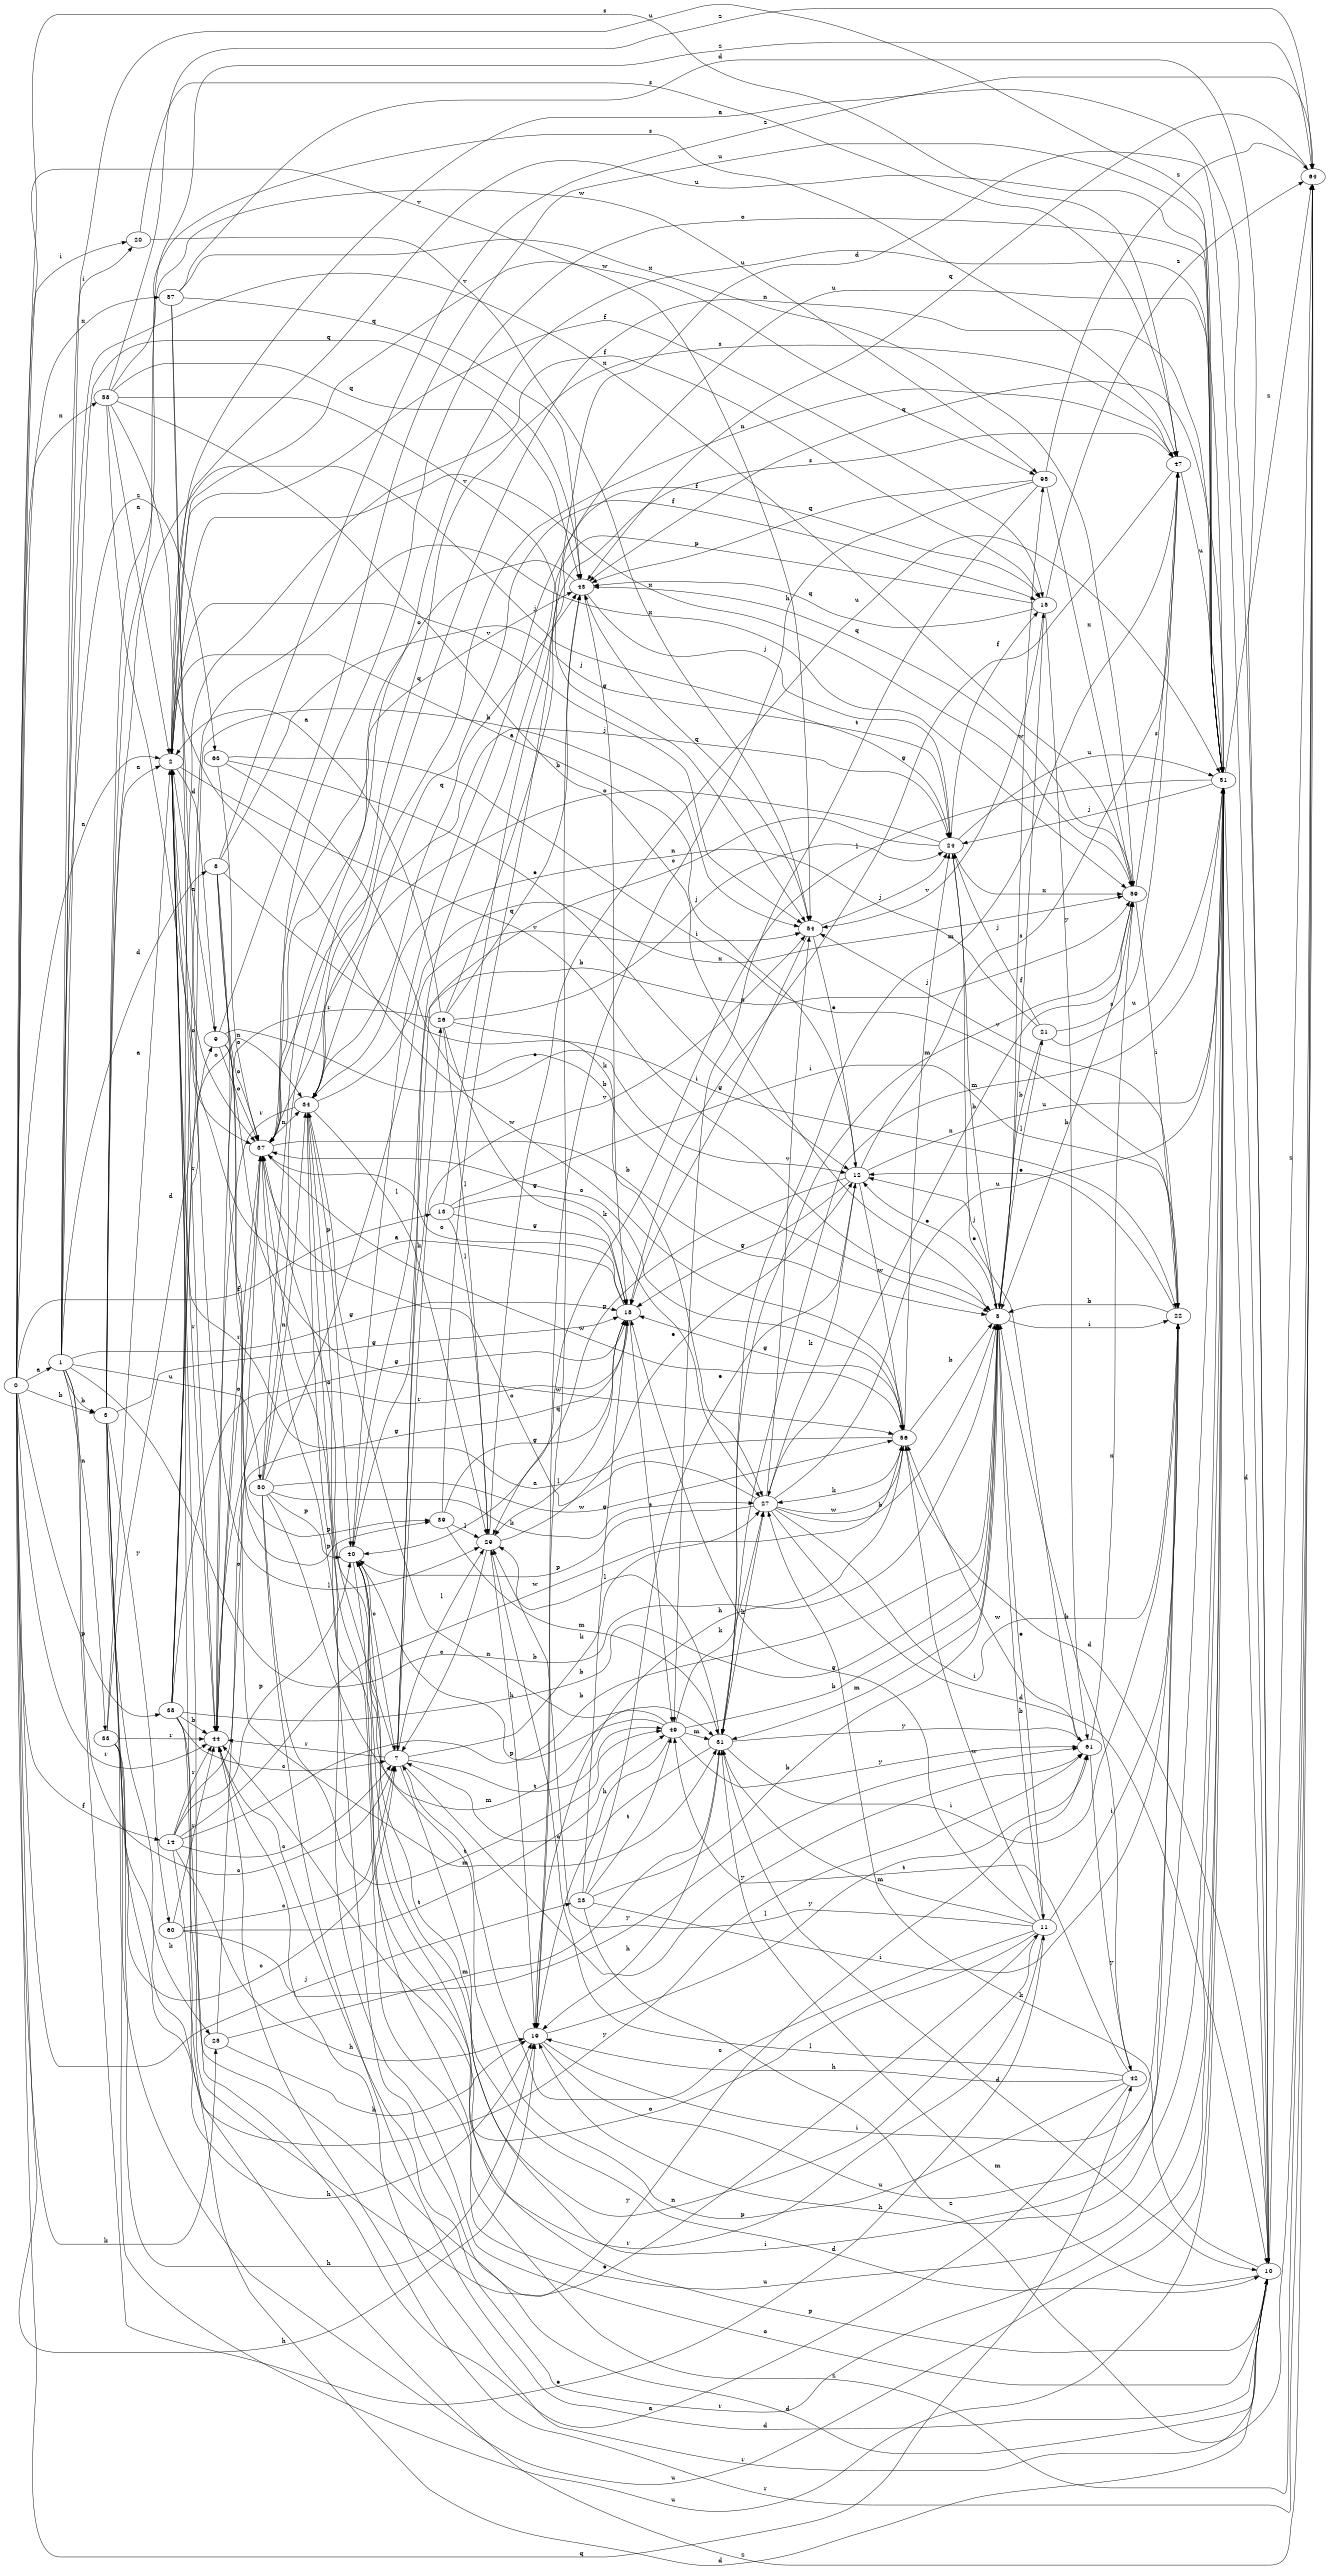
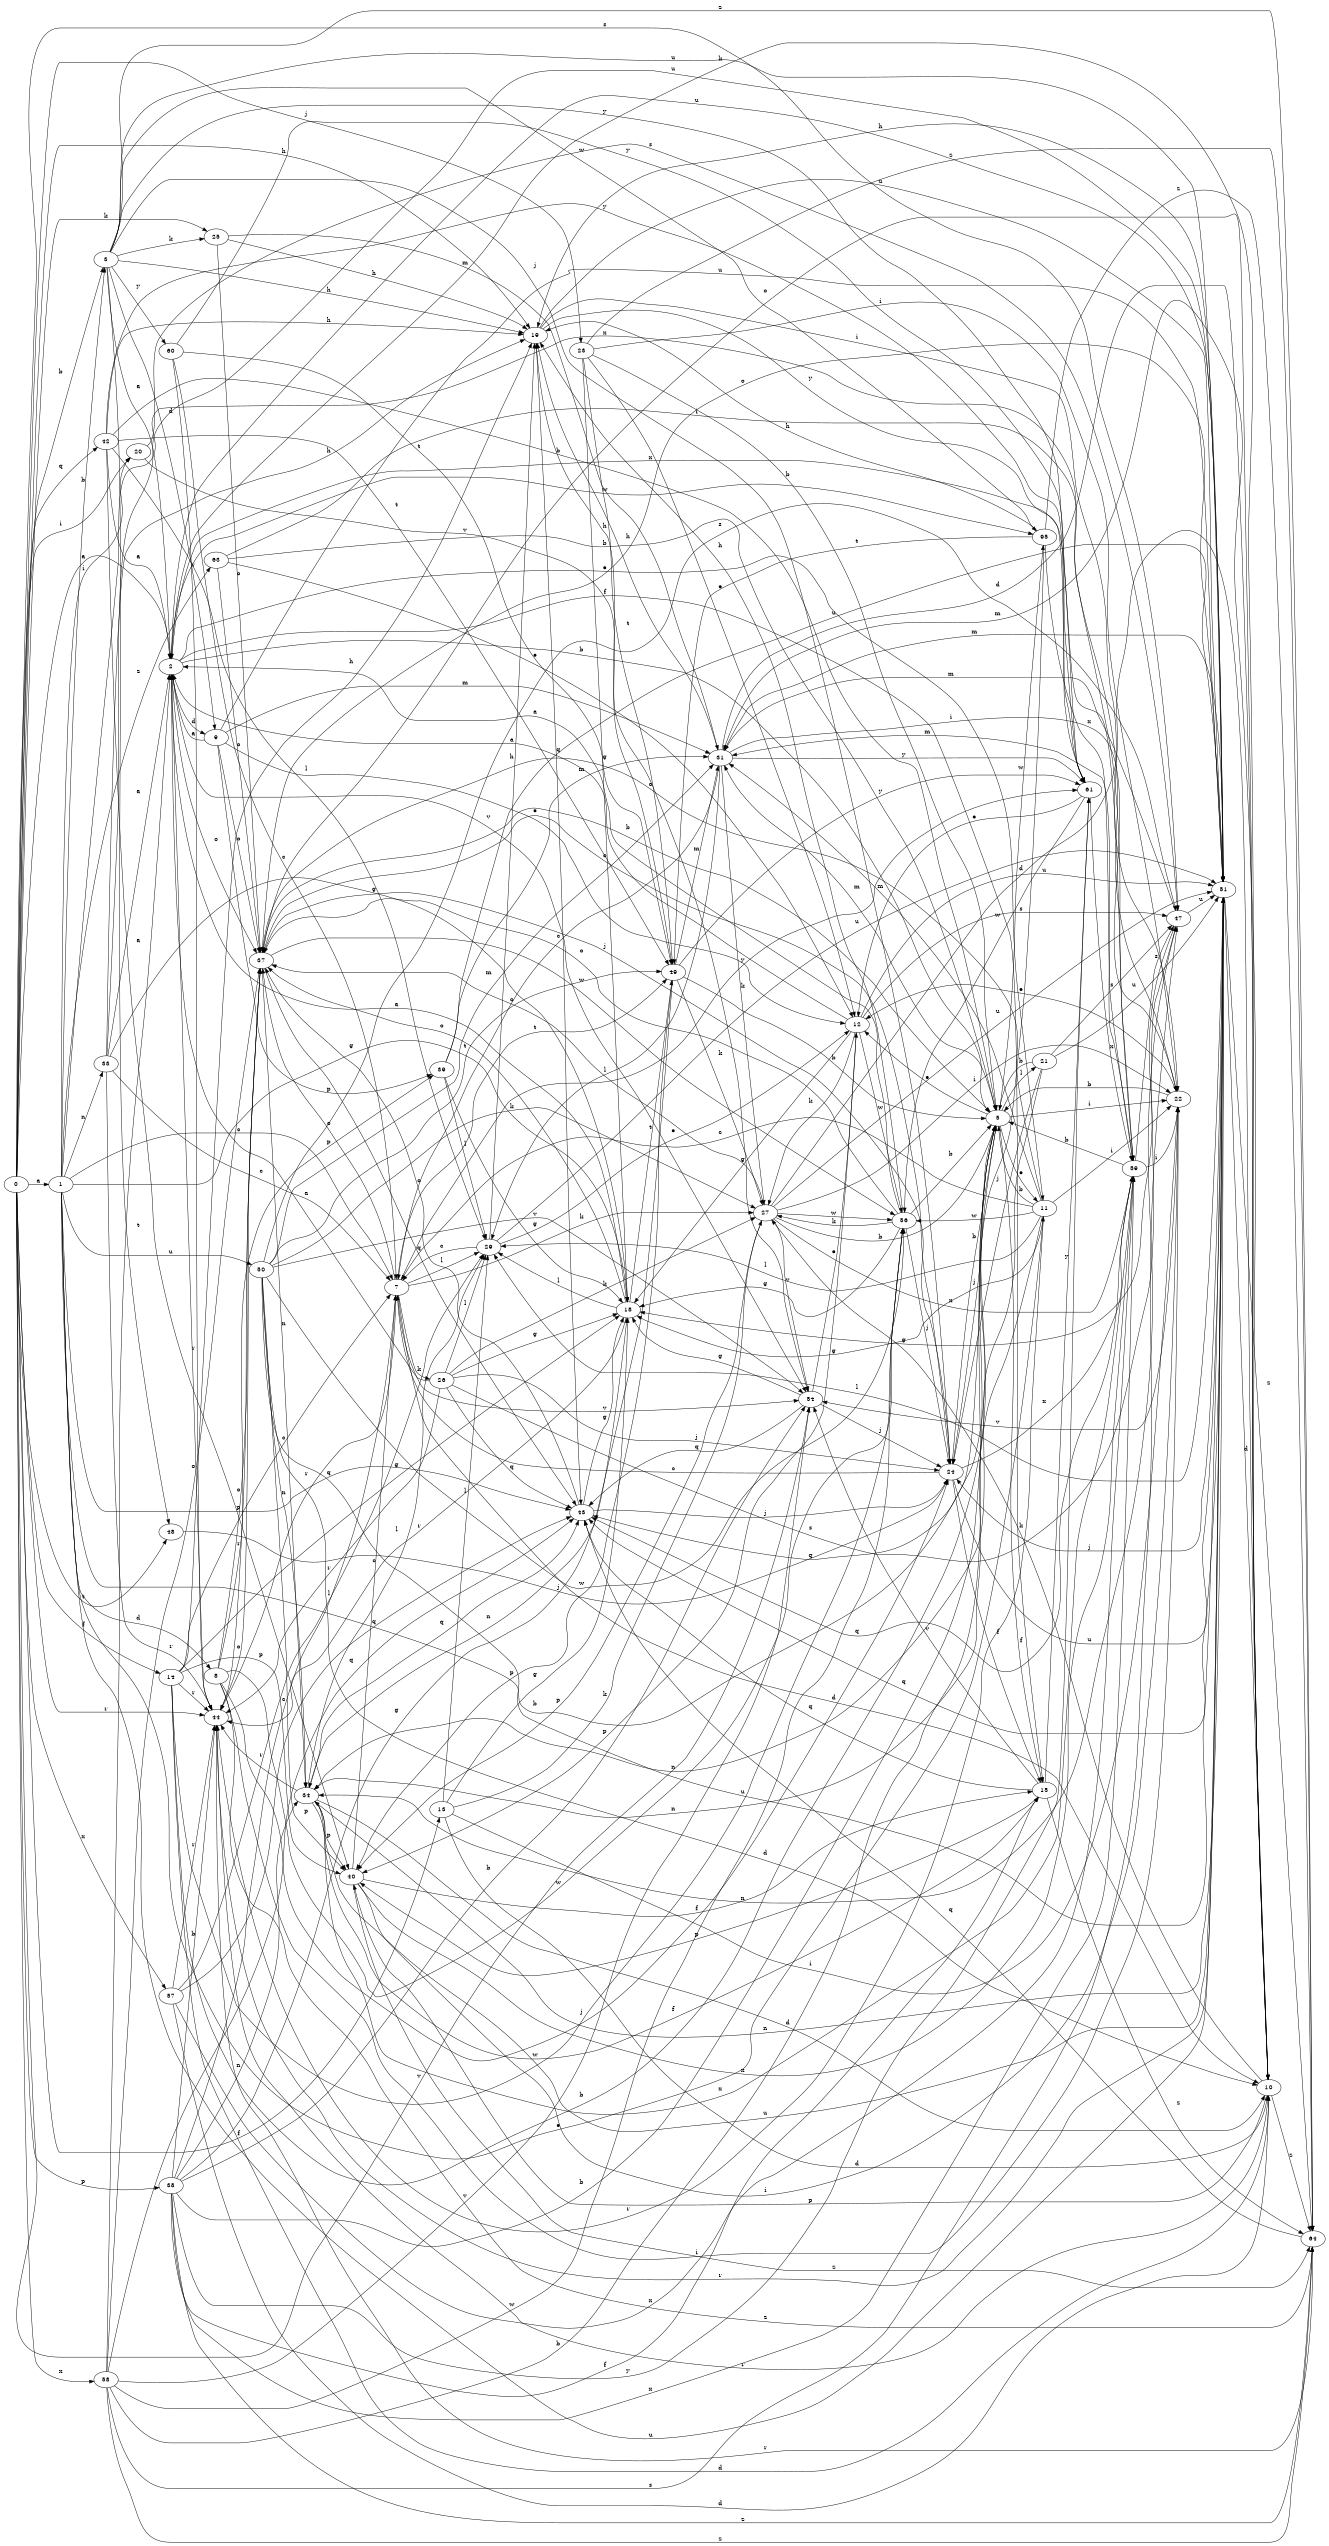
(720, 112) -> (720, 59)
none -> (171, 1532)
(1177, 1806) -> none
(1103, 1912) -> (704, 244)
